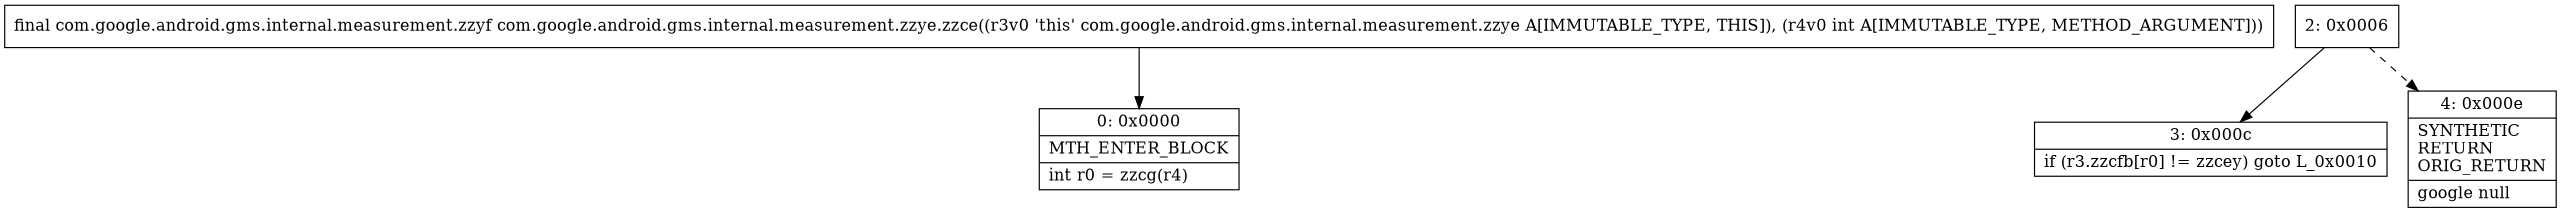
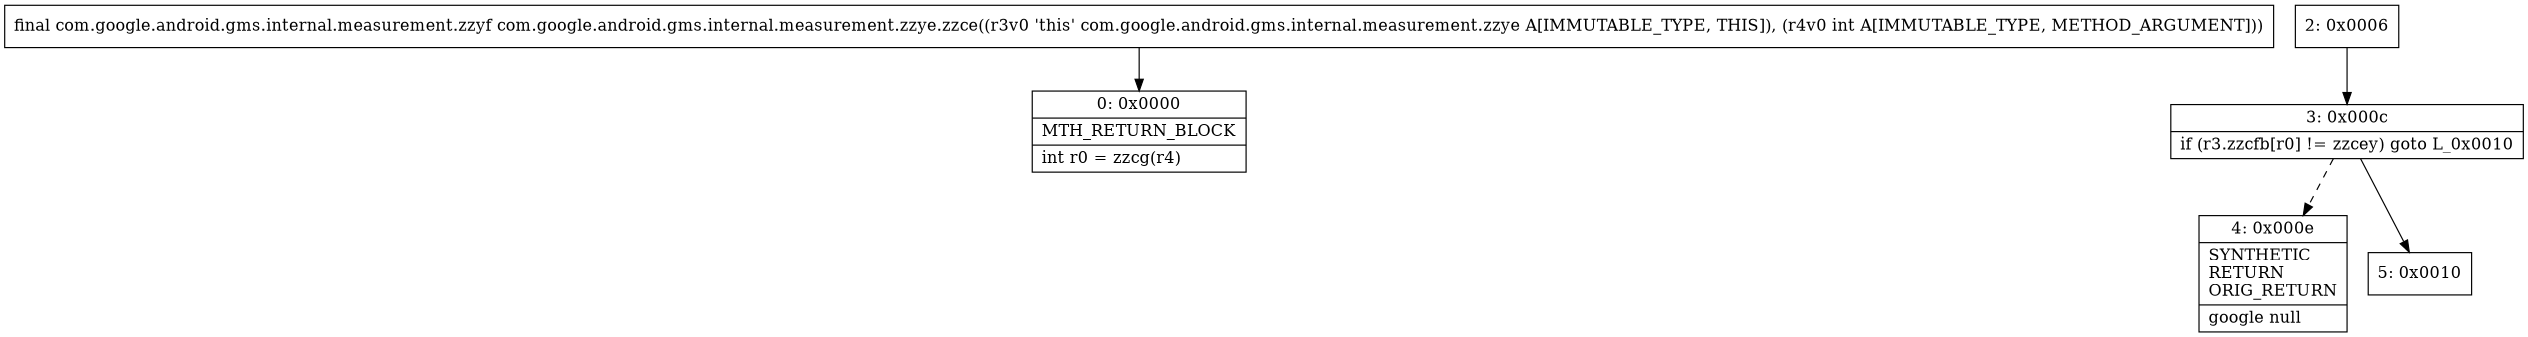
(2389, 65) -> (2321, 182)
(1139, 149) -> (1139, 131)
none -> (2420, 274)
